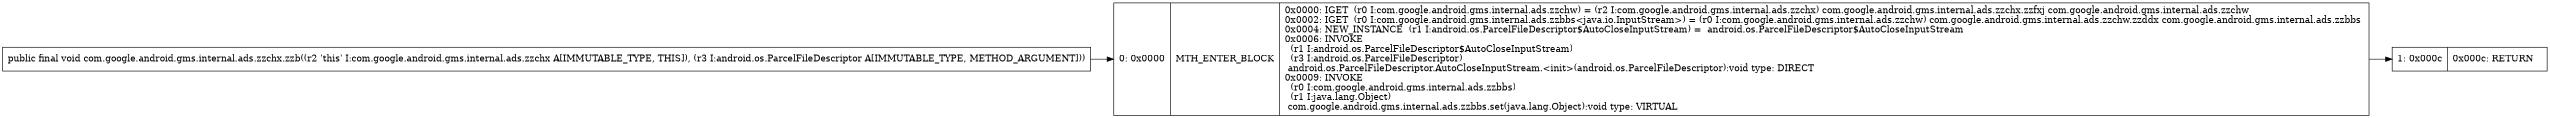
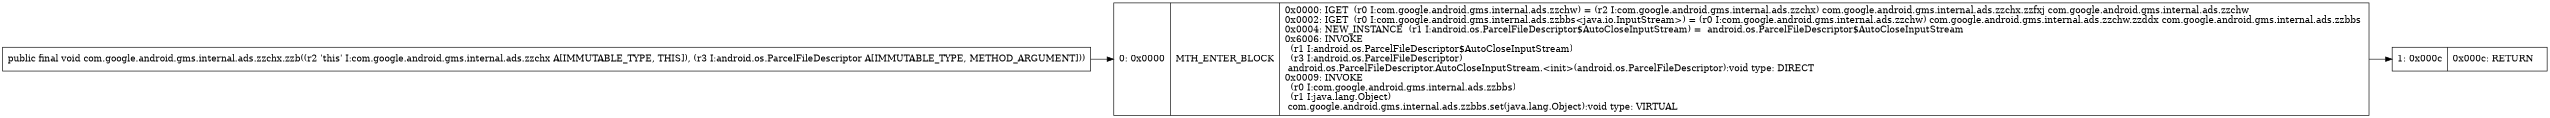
(1327, 40) -> (1327, 40)
